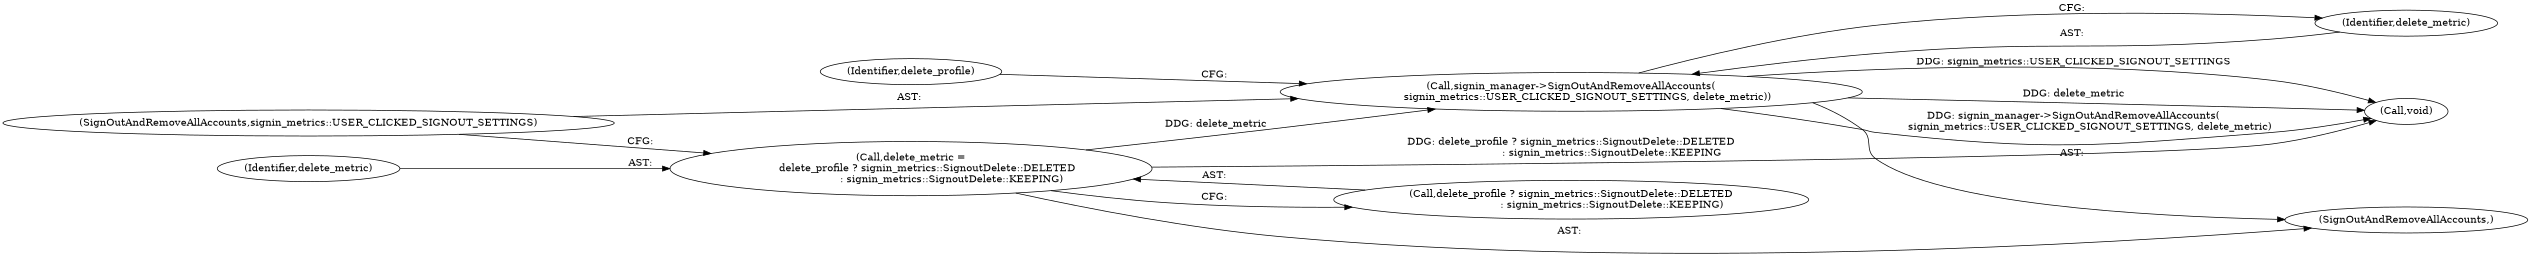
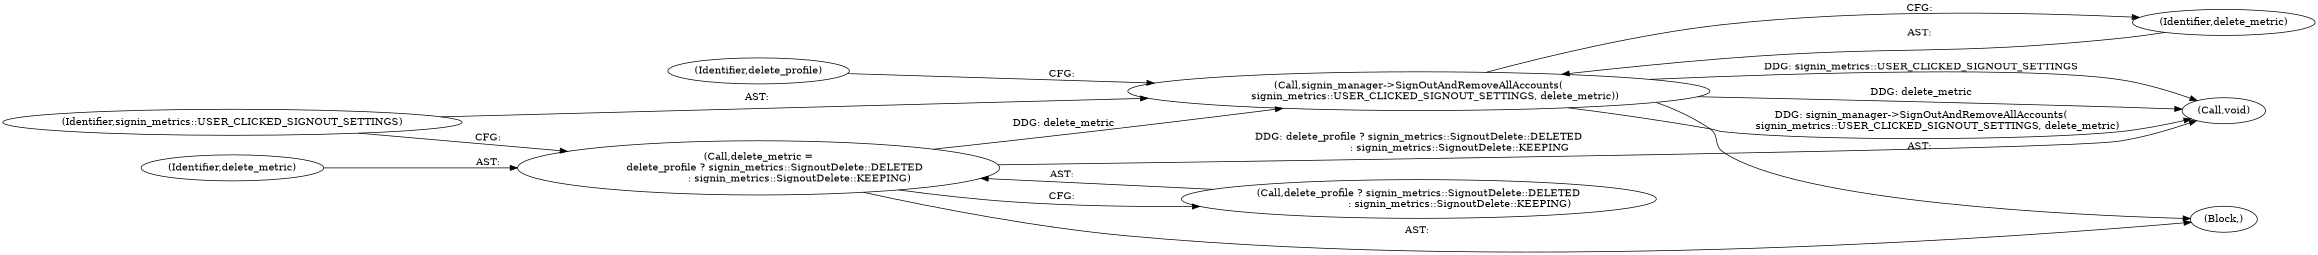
(309, 123) -> (232, 122)
(2406, 220) -> (2224, 219)
